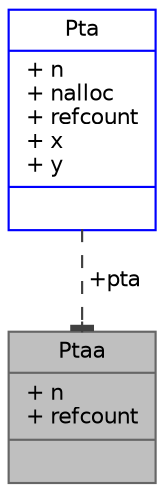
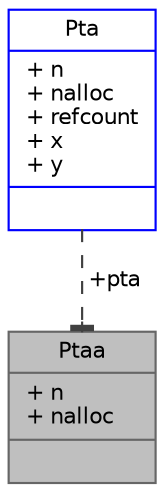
(82, 417) -> (70, 417)
